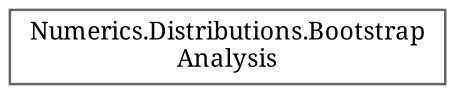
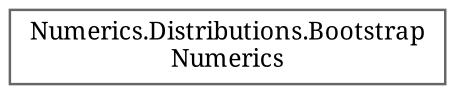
(228, 47) -> (228, 47)
